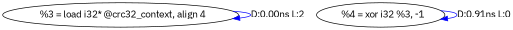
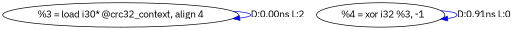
(121, 15) -> (121, 15)
